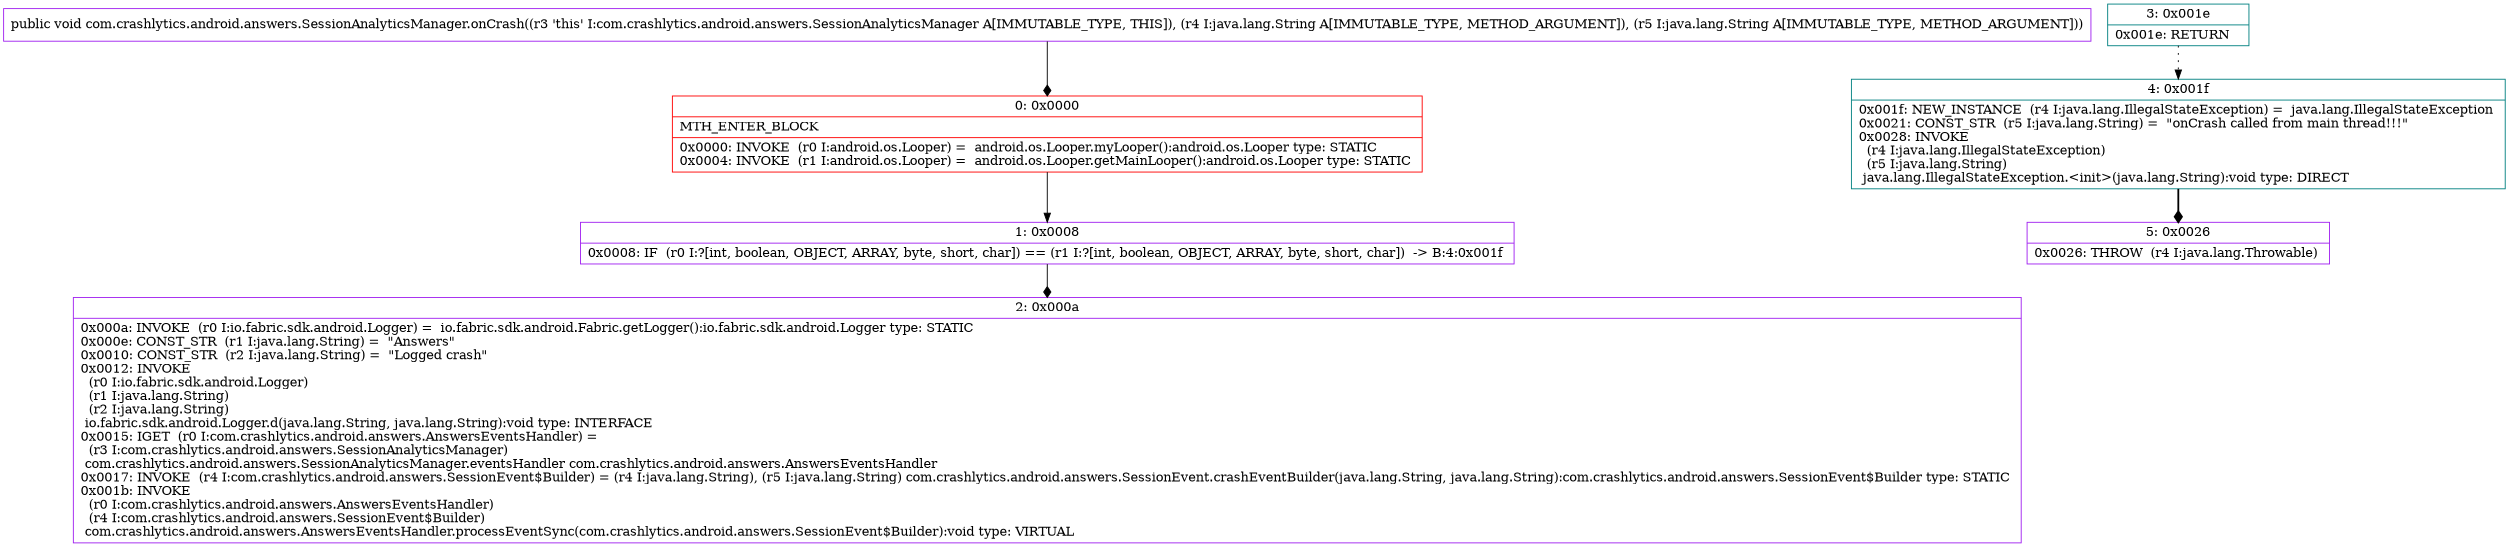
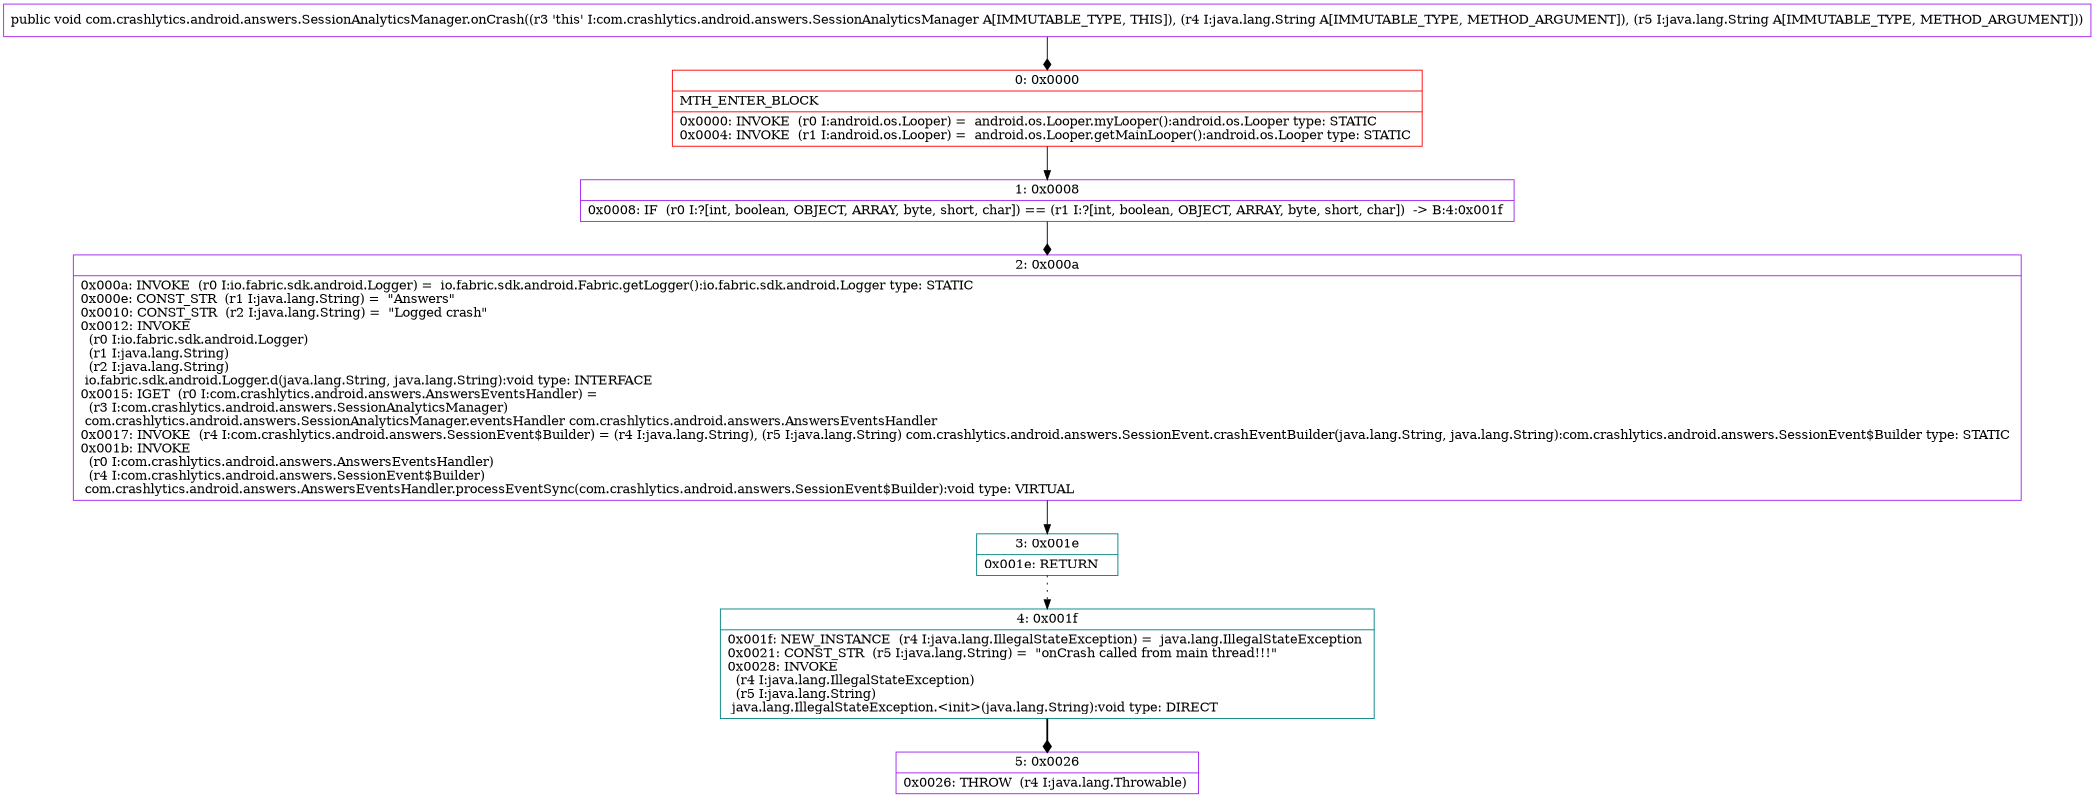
none -> (1047, 513)
